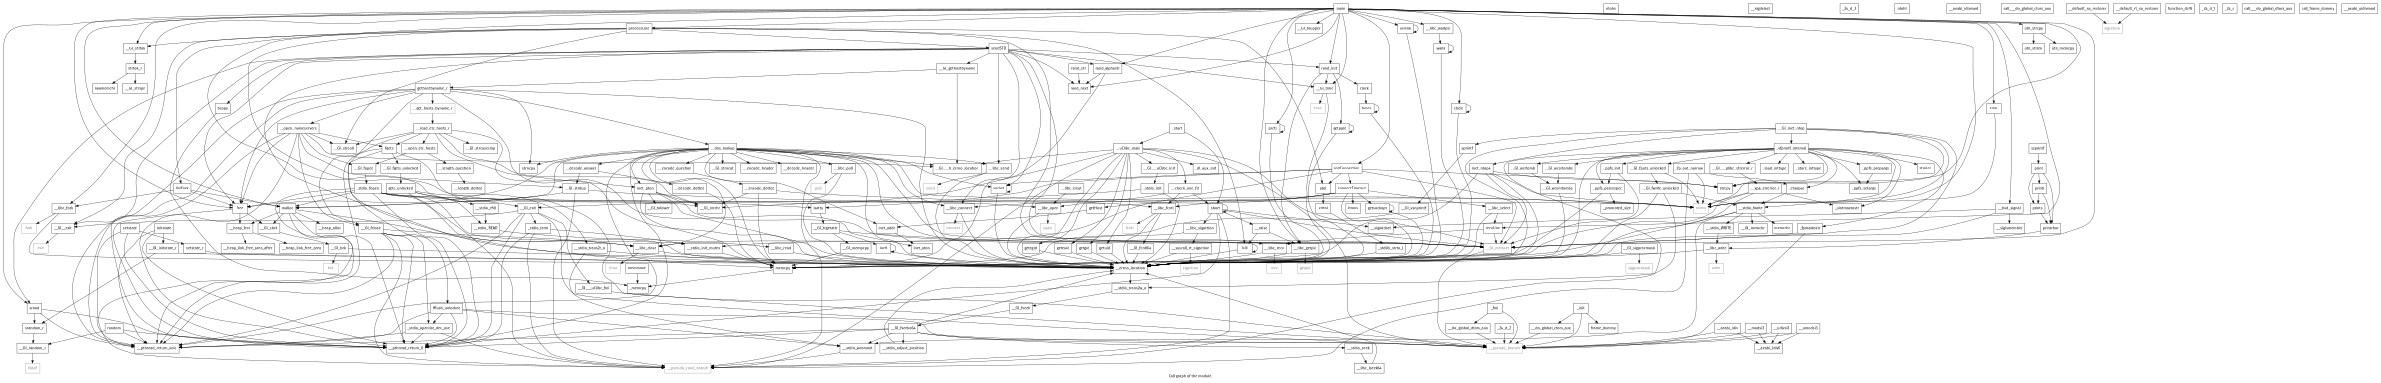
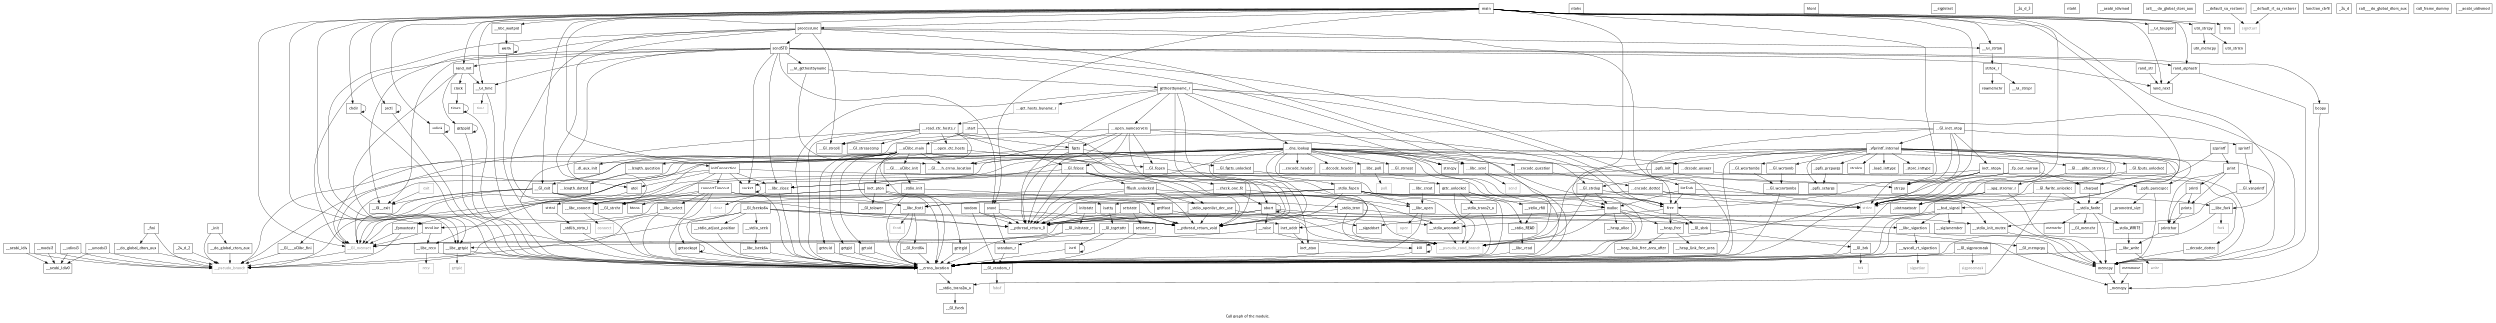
none -> (1811, 9)
(2208, 9) -> none
(1894, 201) -> (2049, 200)
none -> (1932, 218)
(697, 235) -> (1501, 196)
(53, 237) -> (407, 197)
(965, 318) -> none
(1603, 328) -> none
